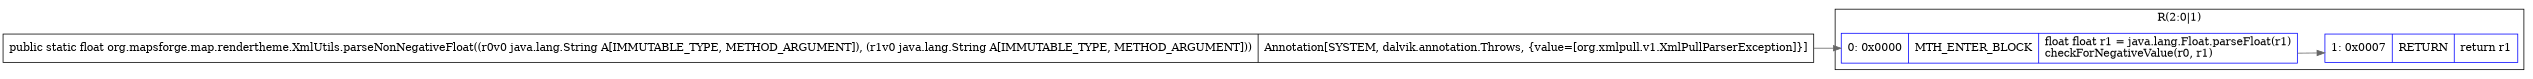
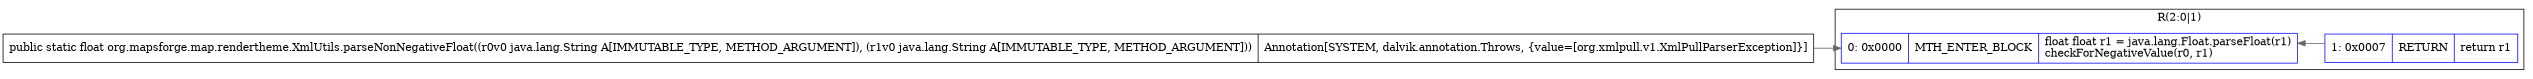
(2307, 53) -> (2315, 43)
